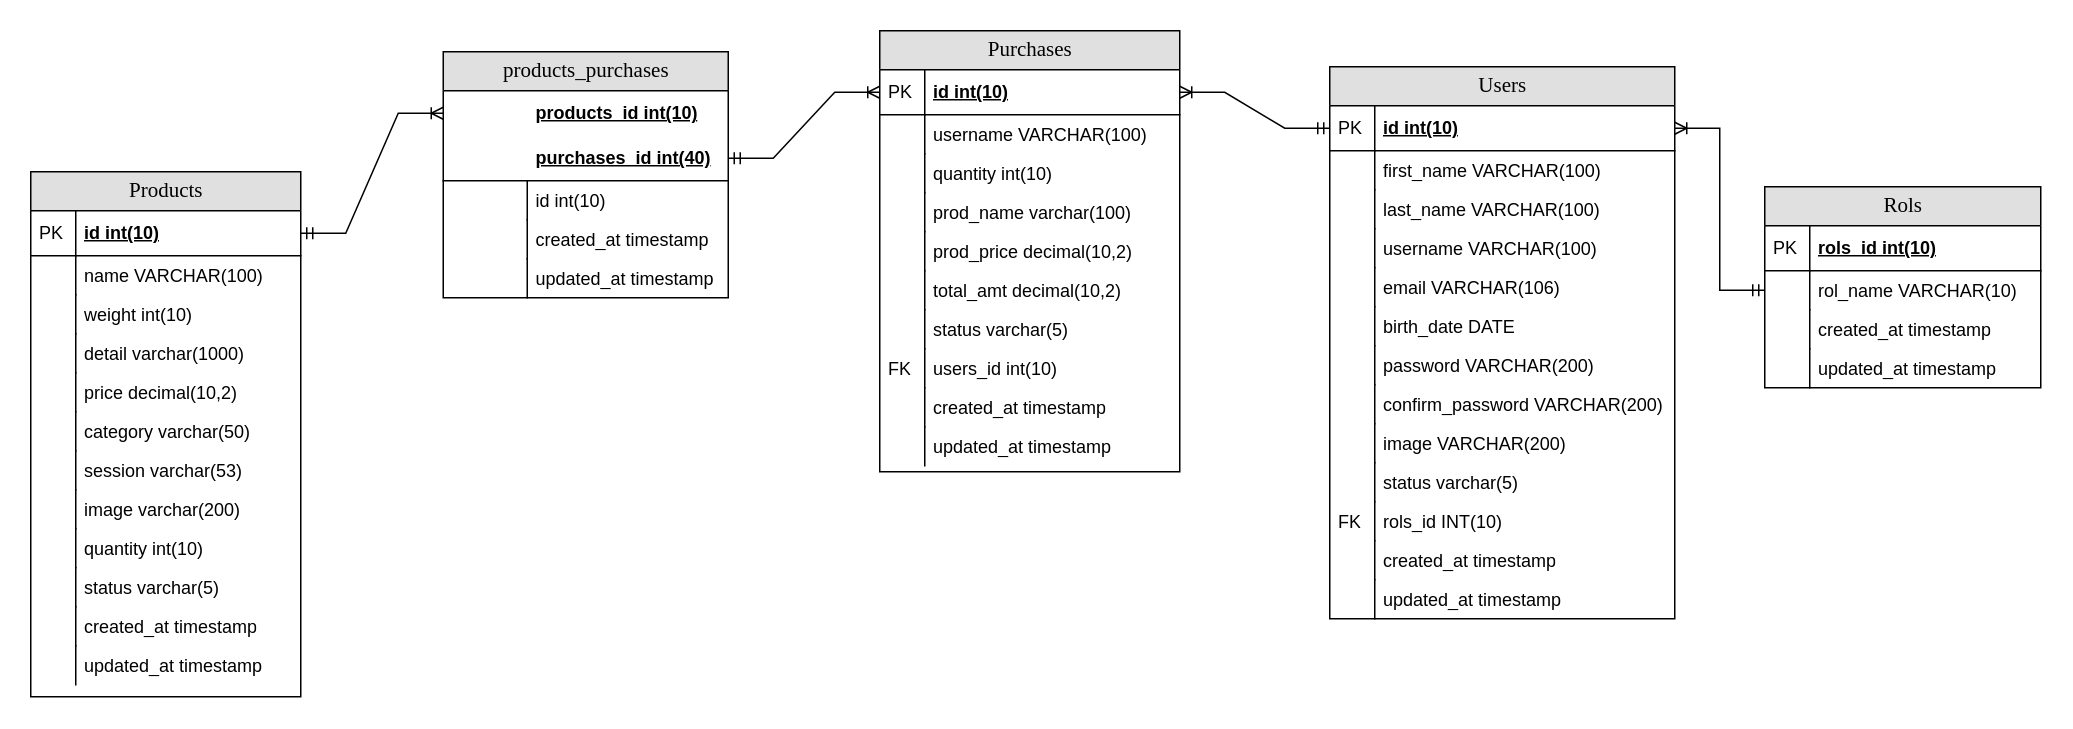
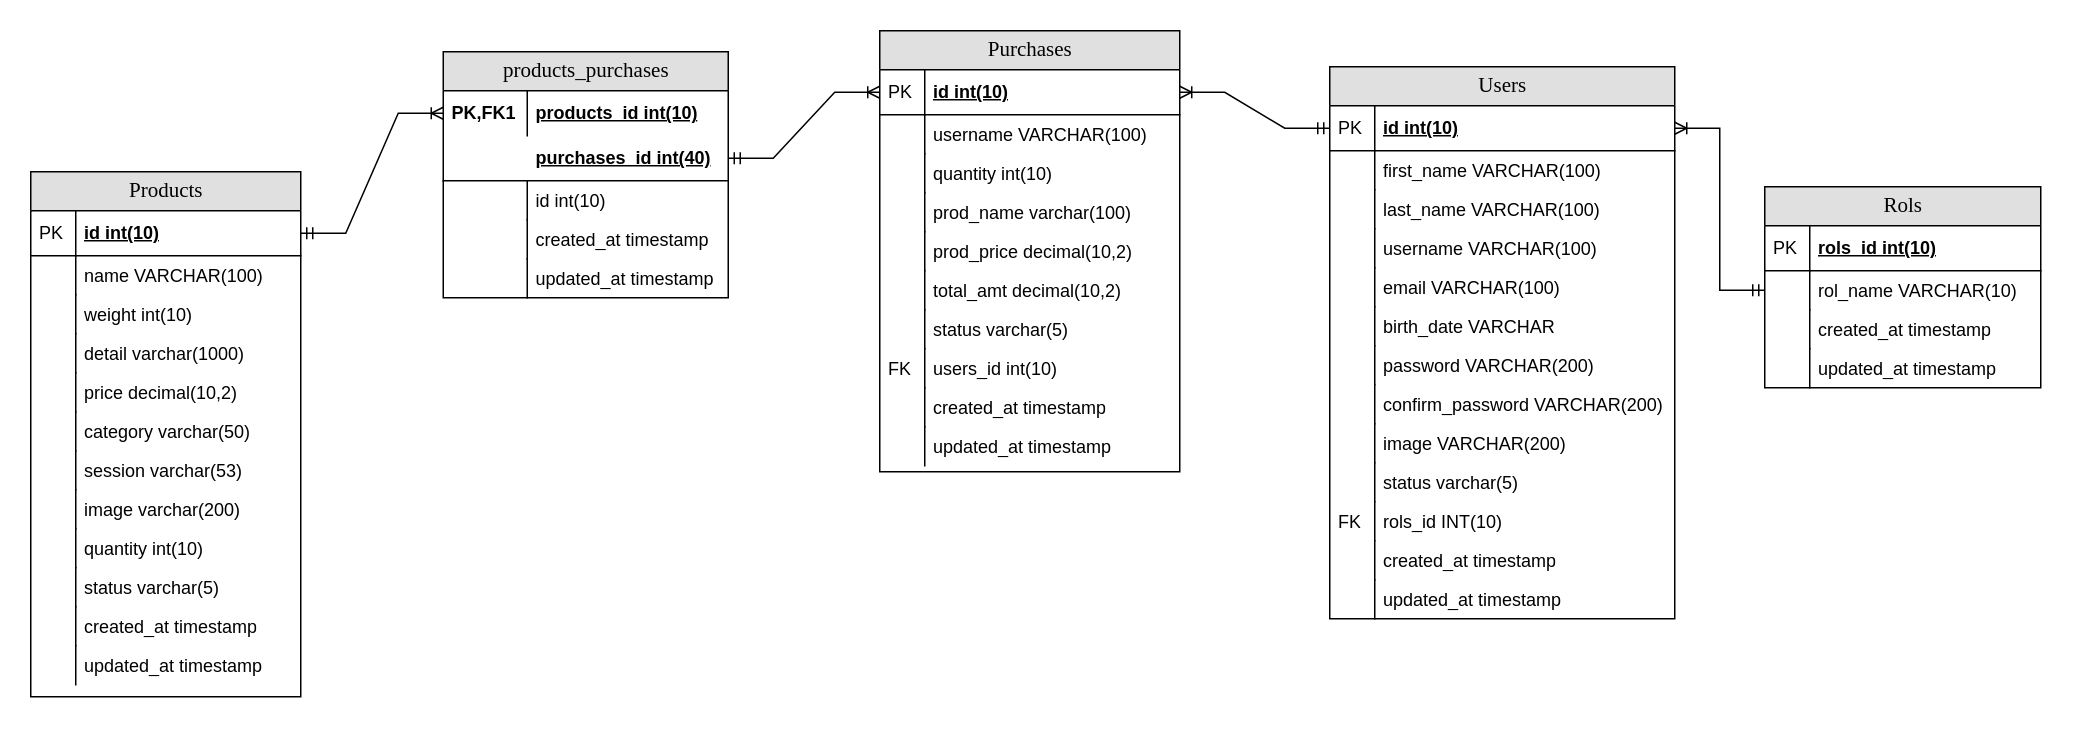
none -> (485, 113)
(1467, 289) -> (1467, 289)
(1455, 328) -> (1470, 328)
